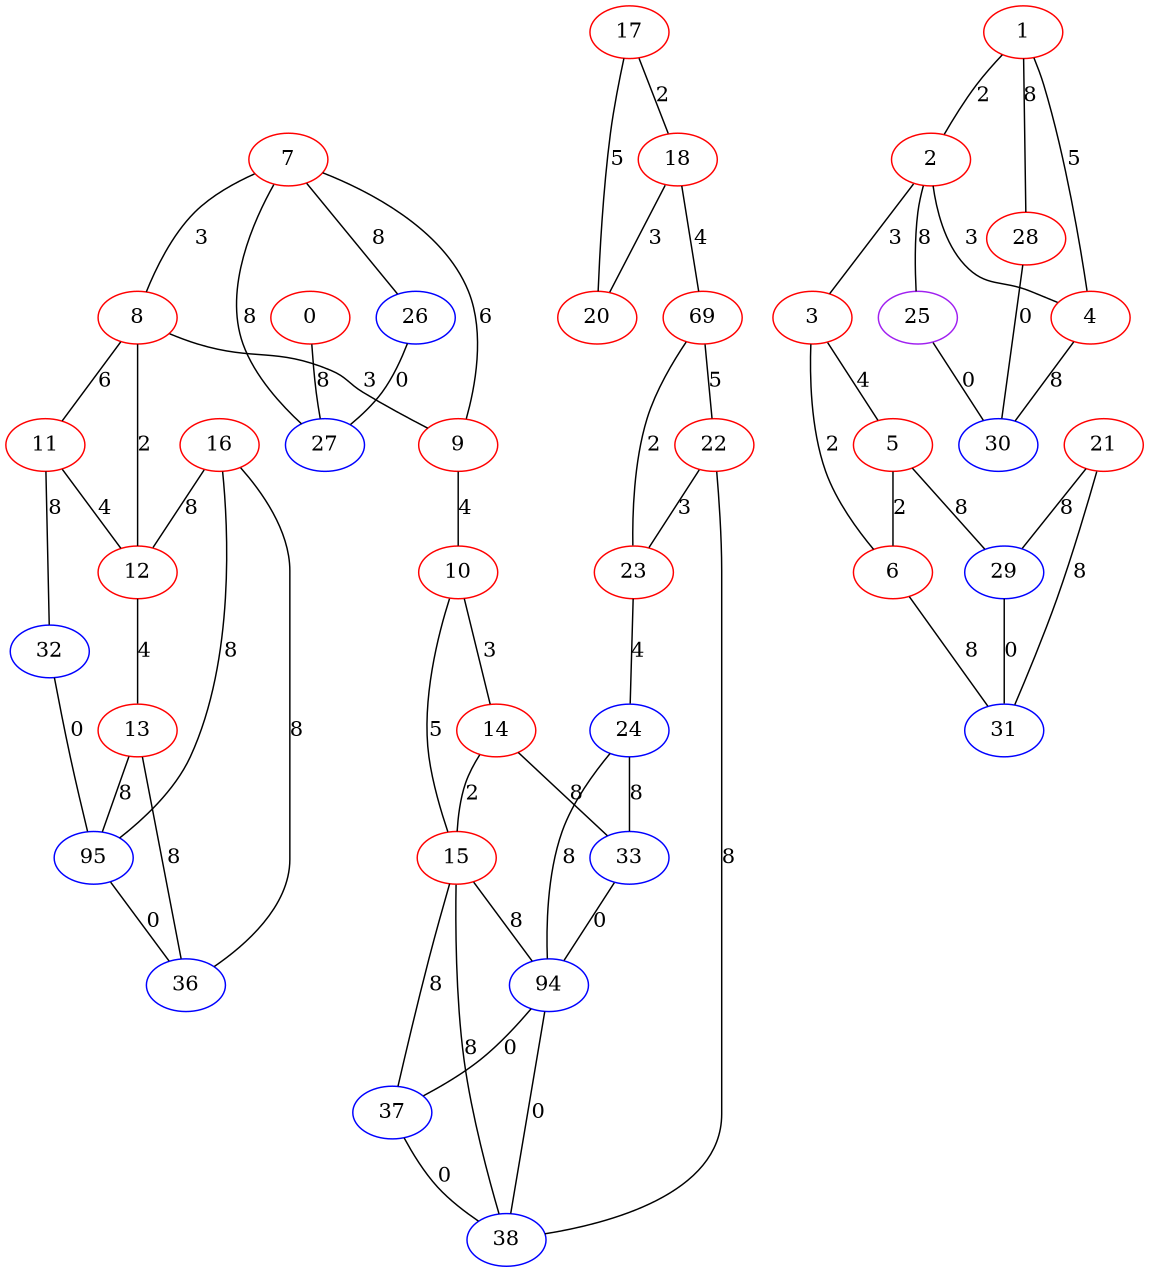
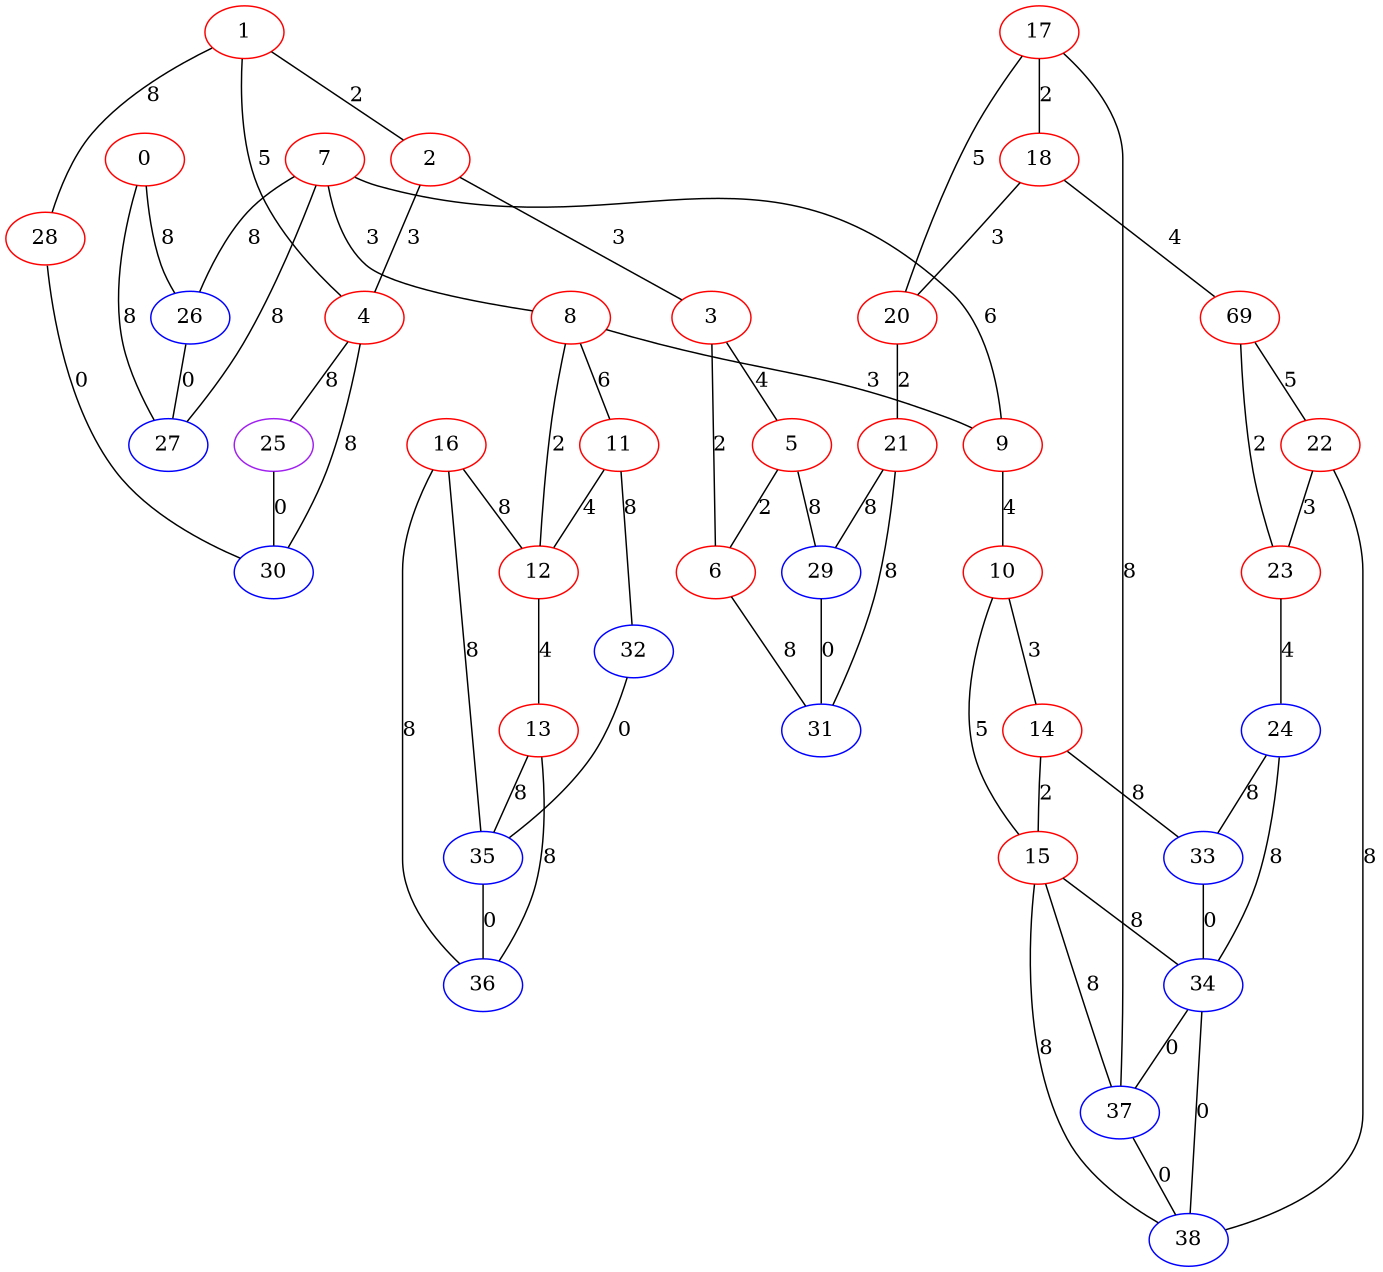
(916, 238) -> (319, 381)
none -> (154, 241)
none -> (897, 381)
none -> (1123, 560)
(94, 858) -> (483, 858)
(549, 985) -> (1203, 985)
